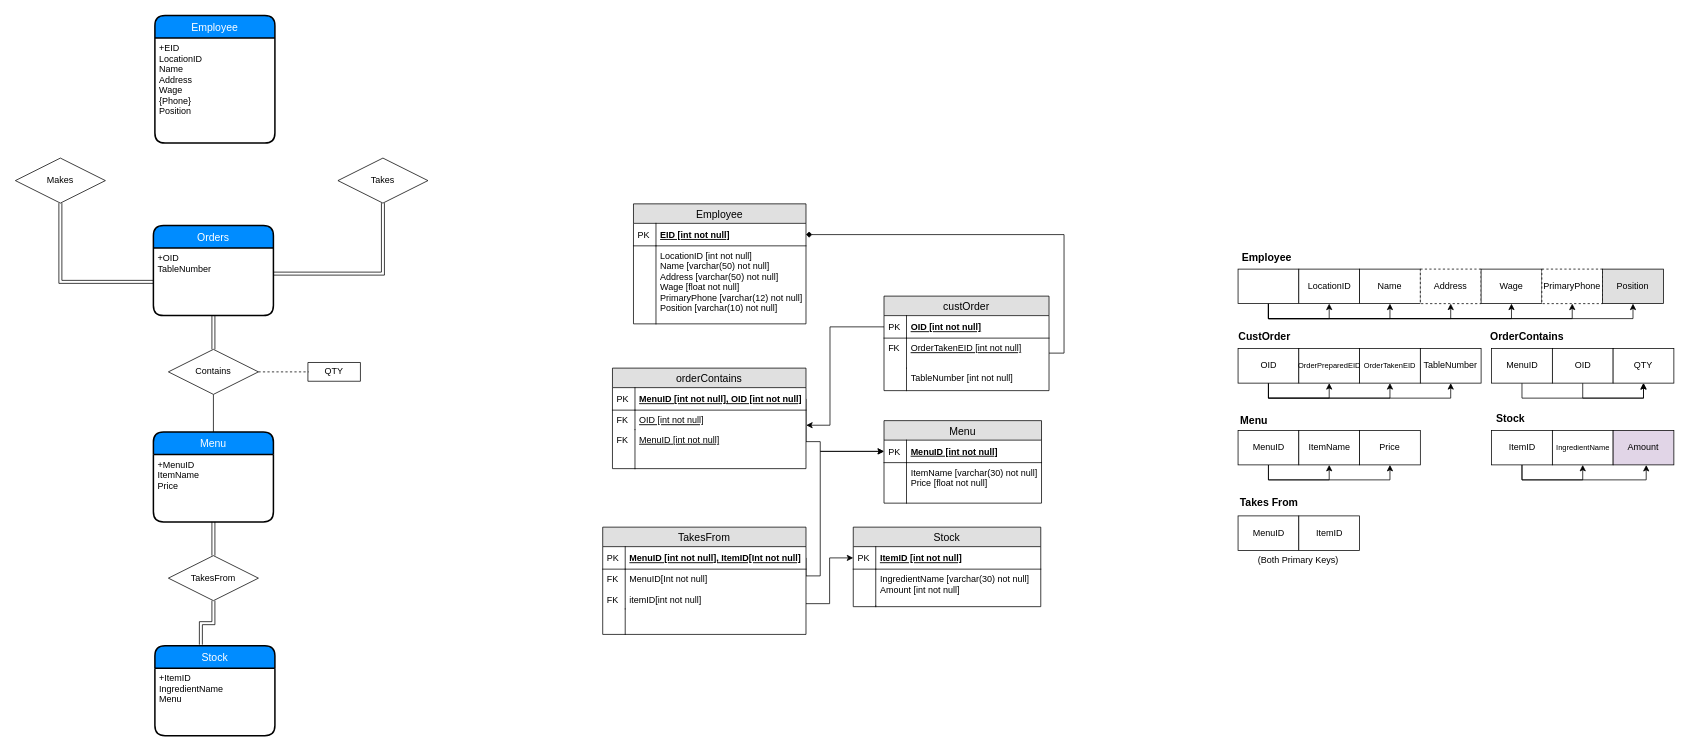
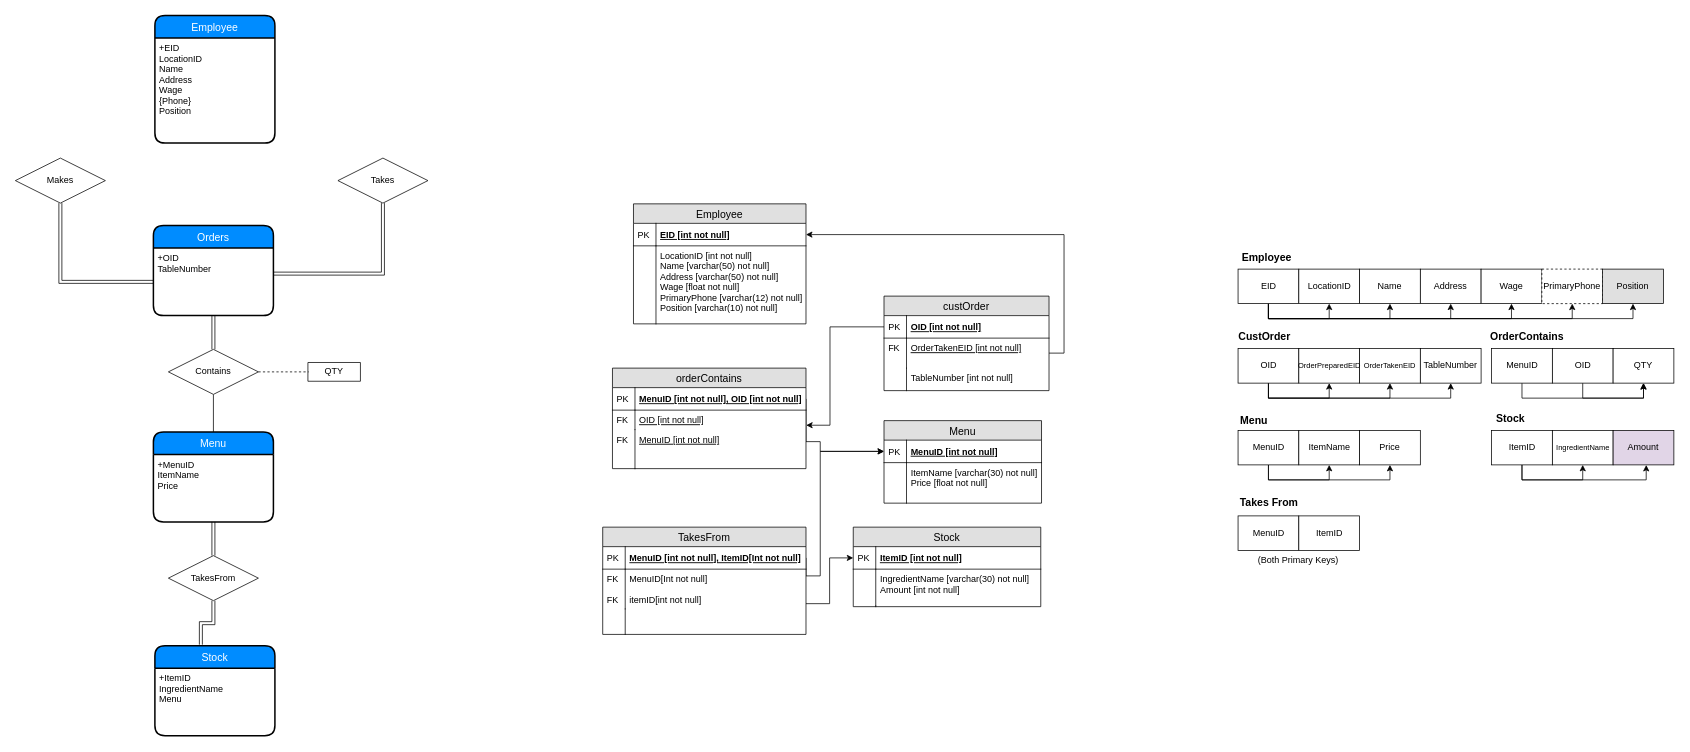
(813, 234) -> (812, 234)
none -> (1268, 286)
(1451, 286) -> (1451, 286)
